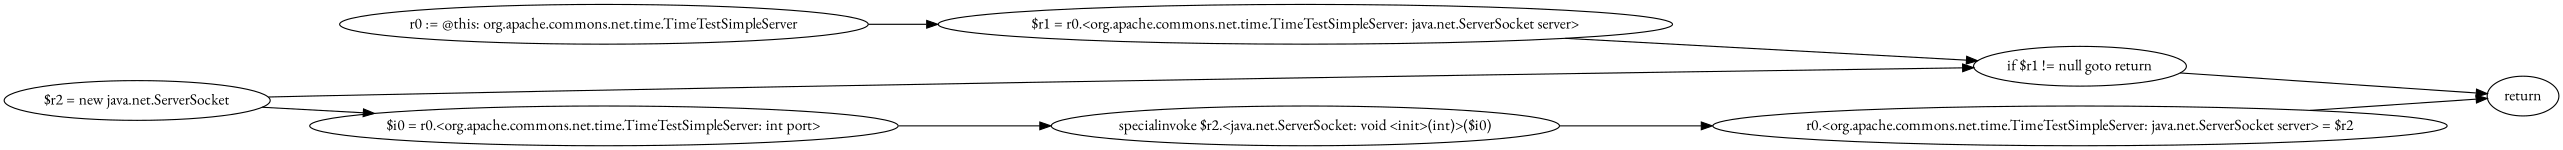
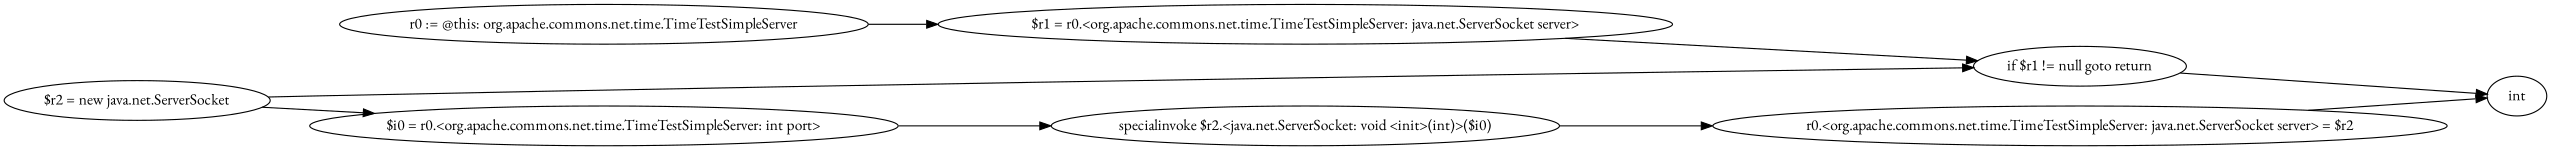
(2523, 96) -> (2517, 96)
